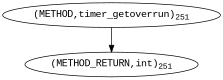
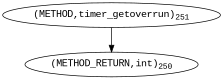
(165, 63) -> (165, 63)
